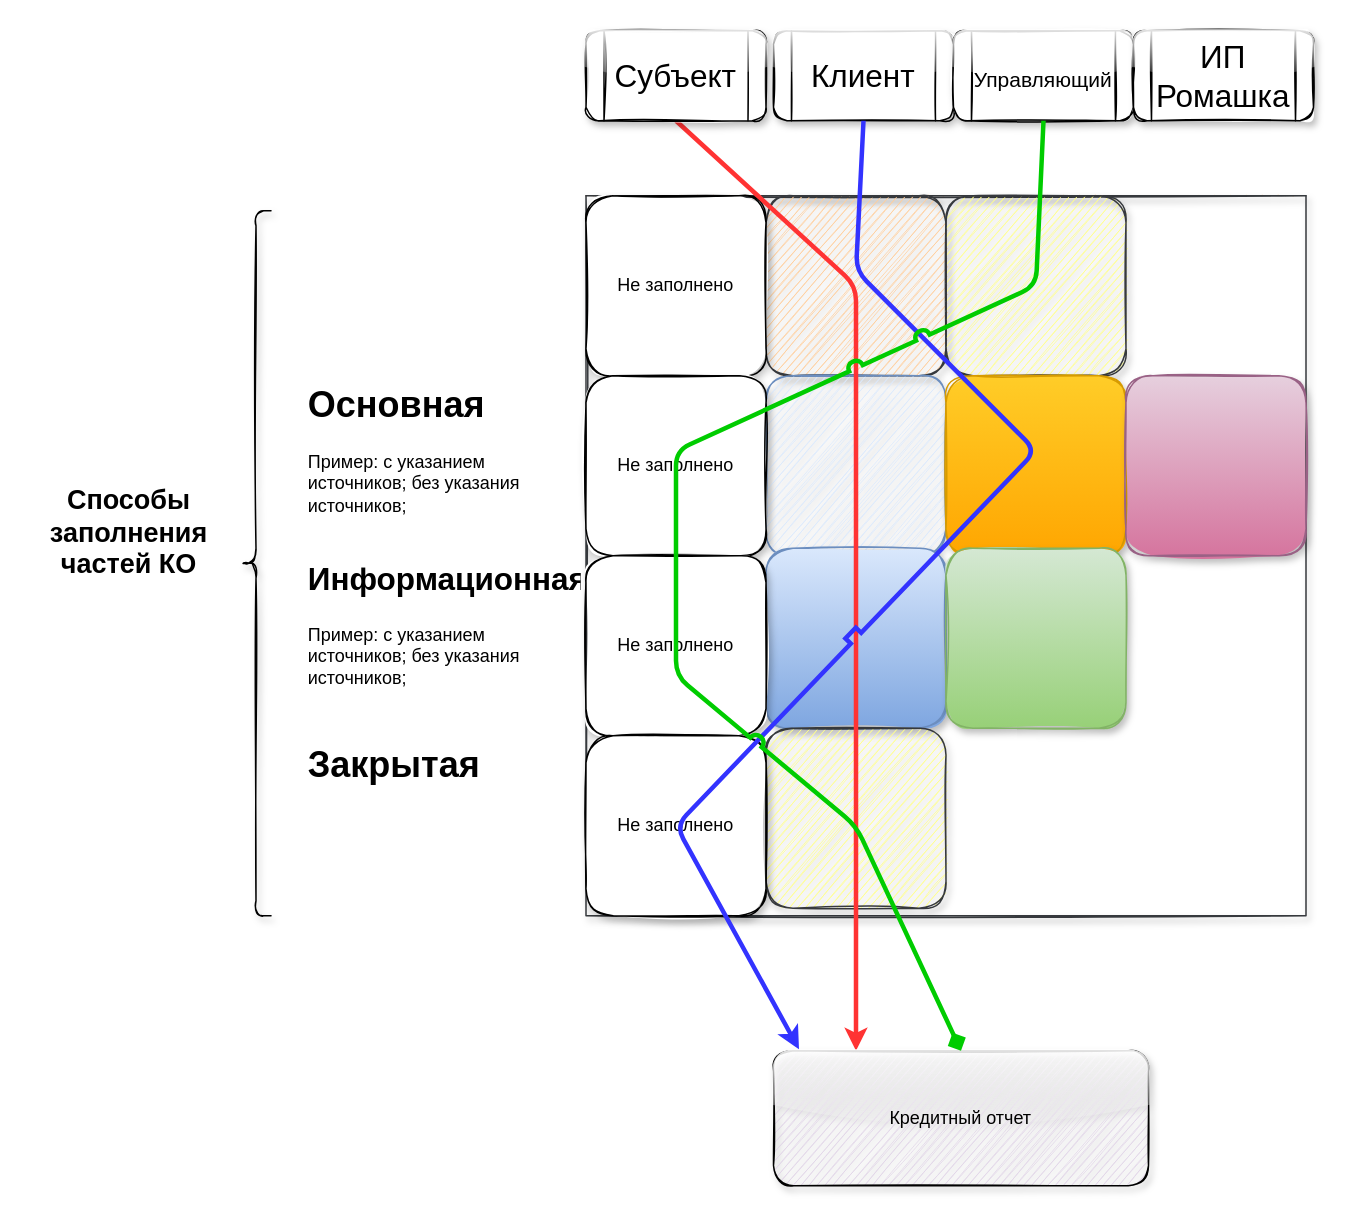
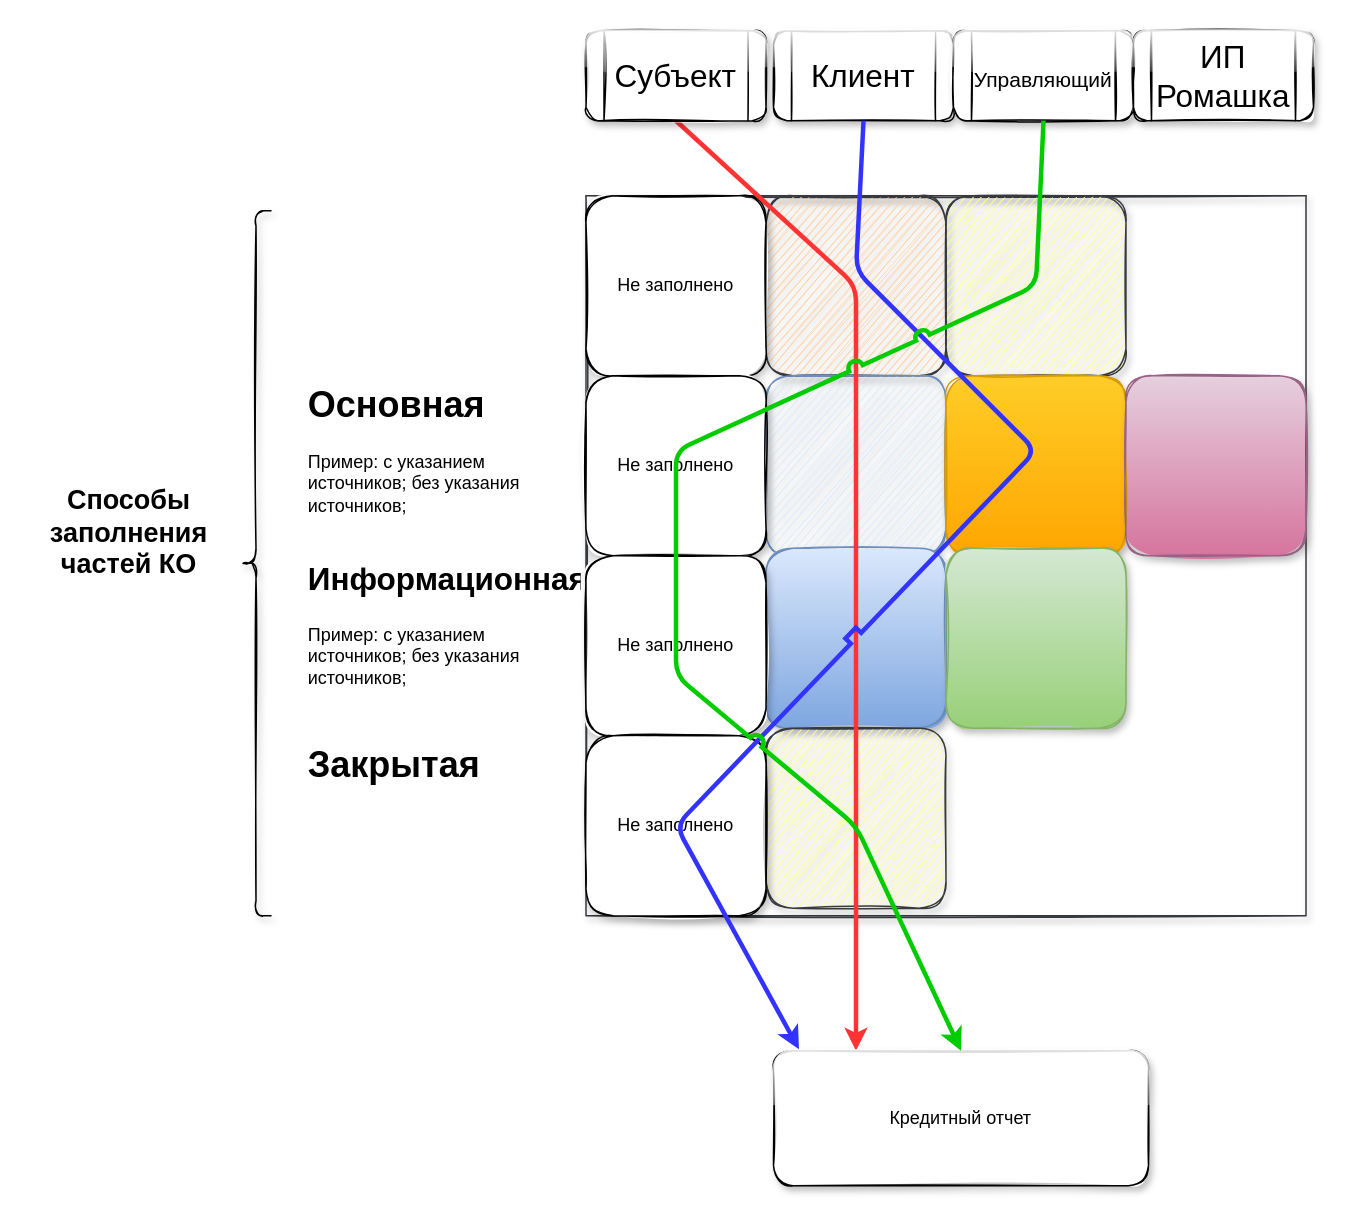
(952, 1033) -> (953, 1034)
(961, 1118) -> (961, 1118)
